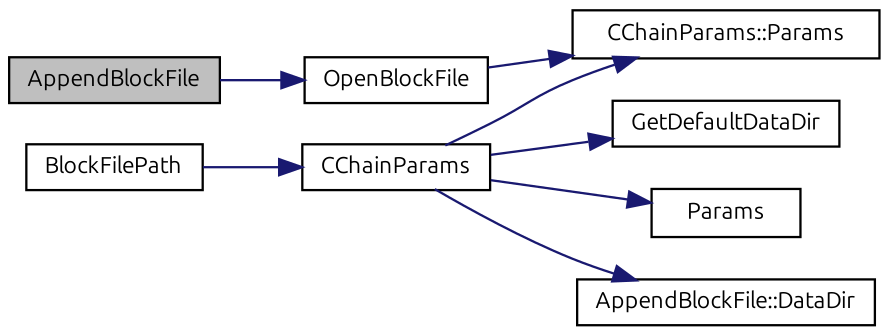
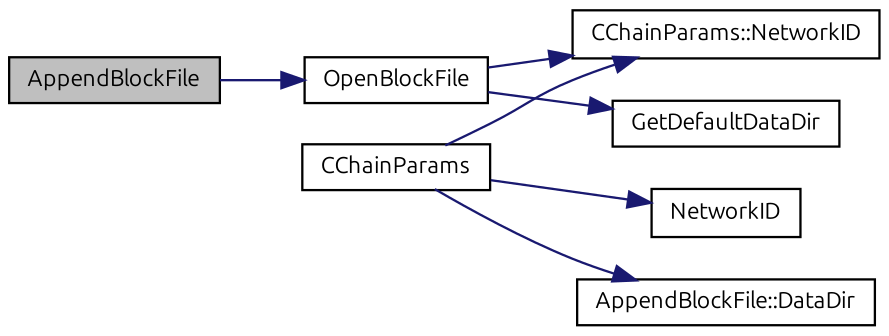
(726, 34) -> (726, 34)
(540, 148) -> (559, 102)
(115, 167) -> none
(726, 213) -> (726, 213)
